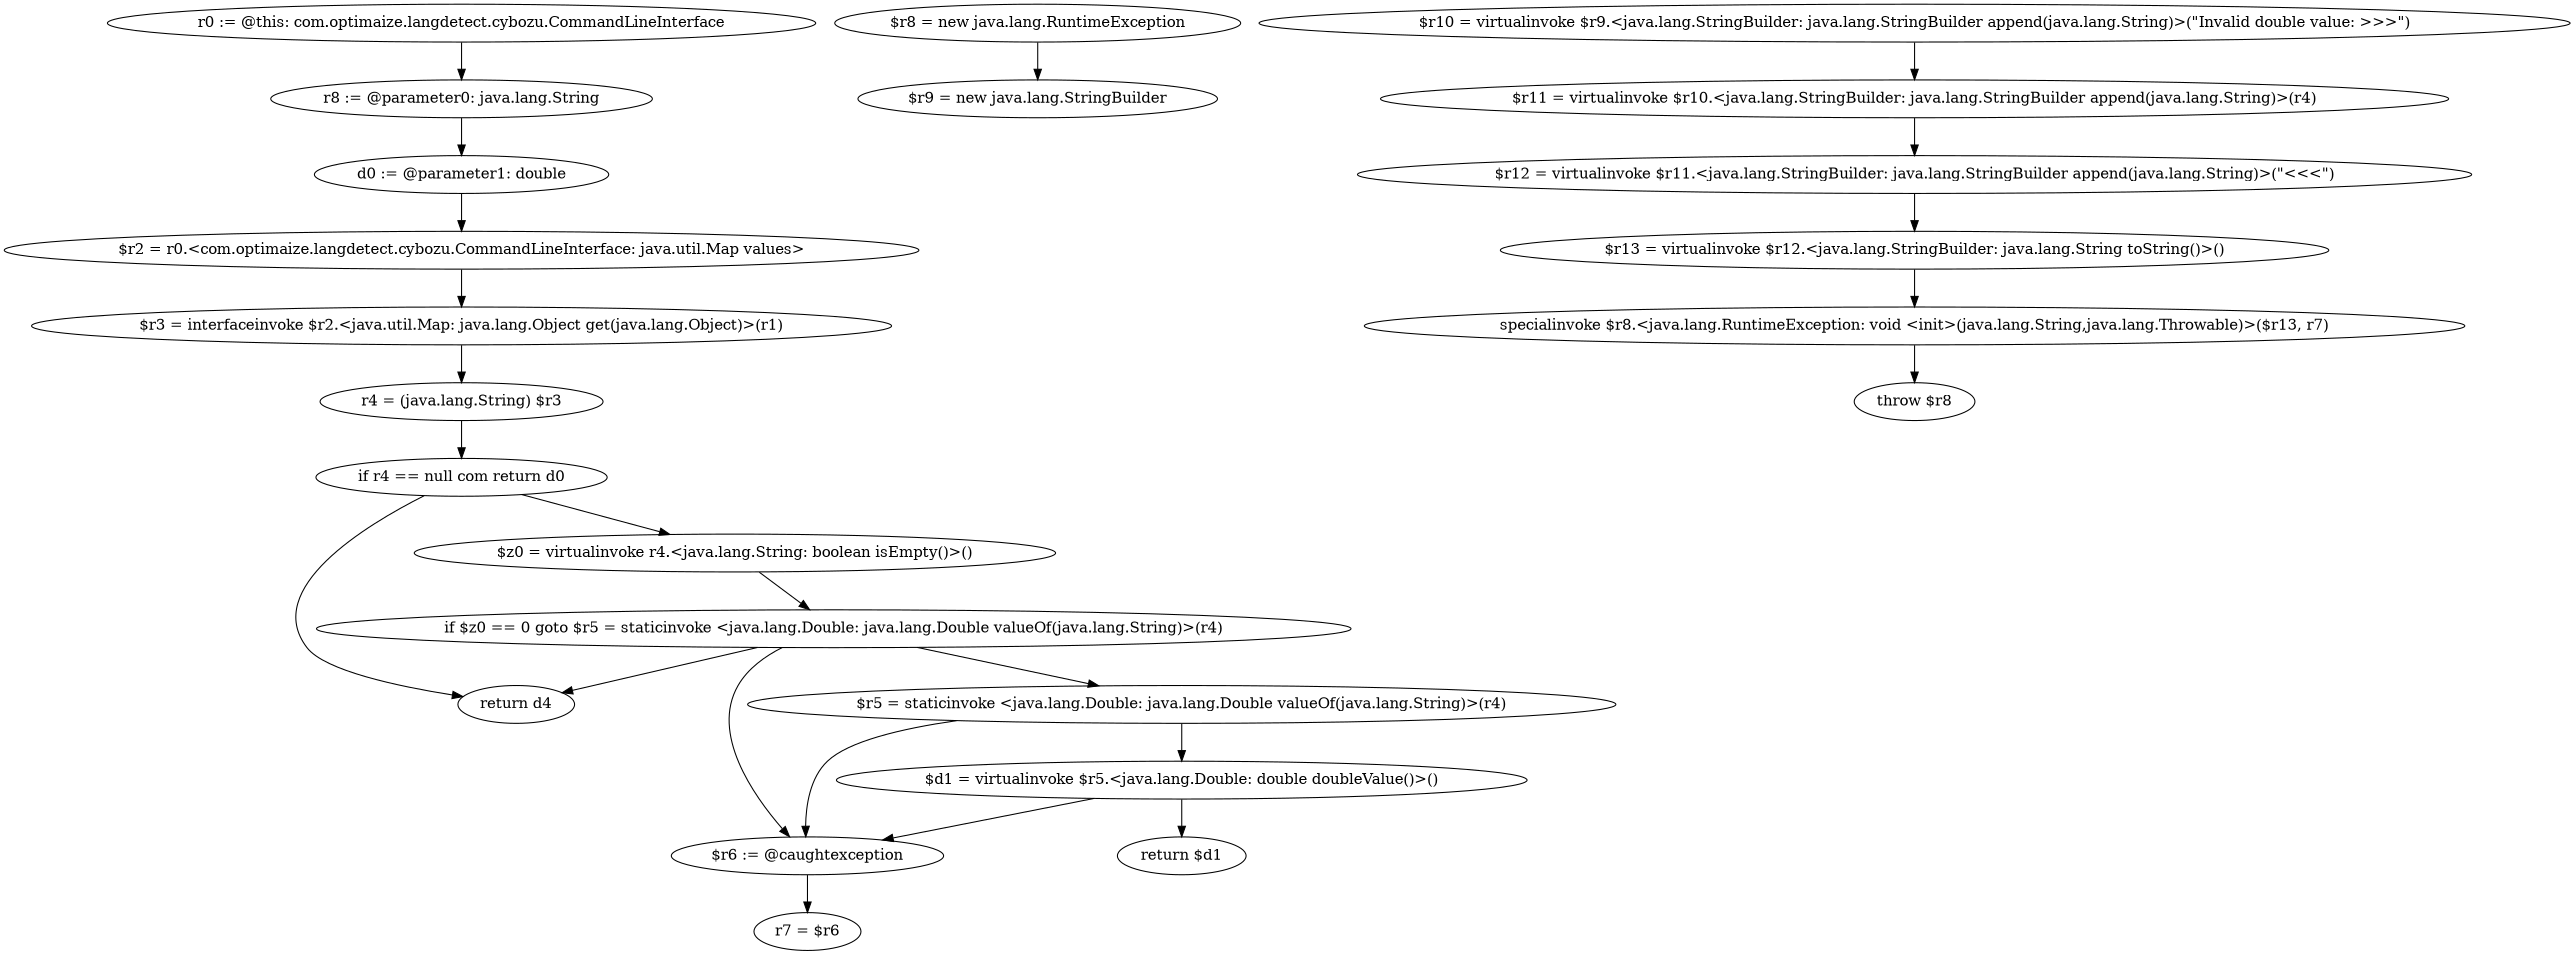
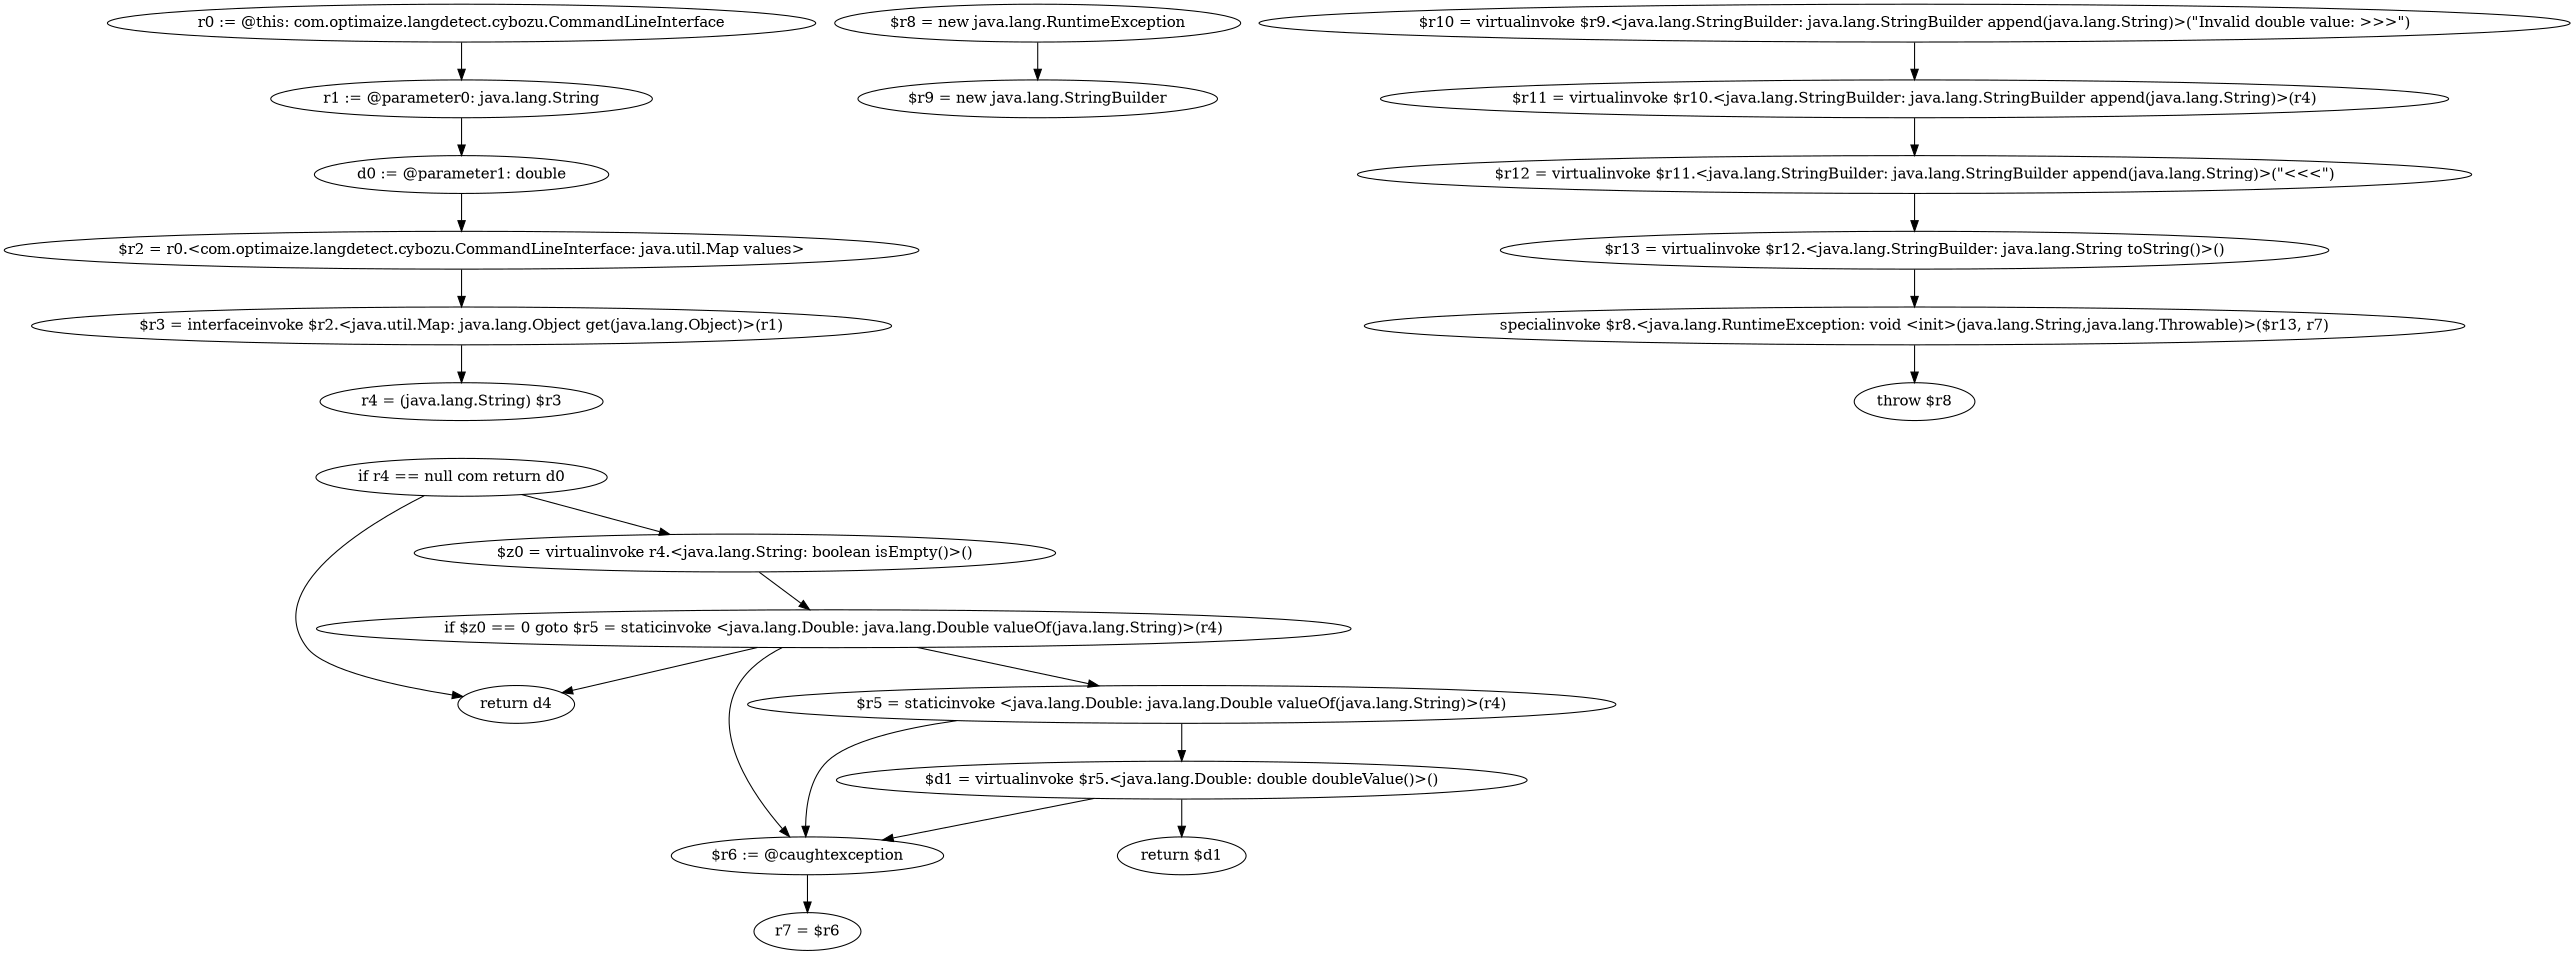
(462, 99) -> (462, 99)
(462, 434) -> none
